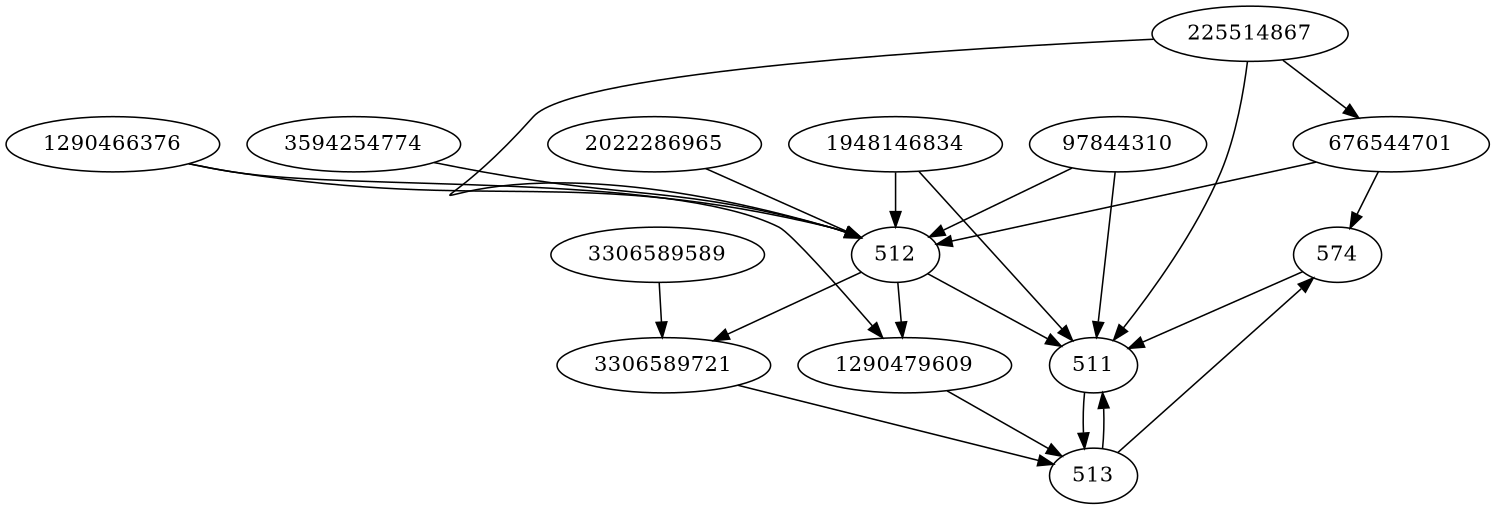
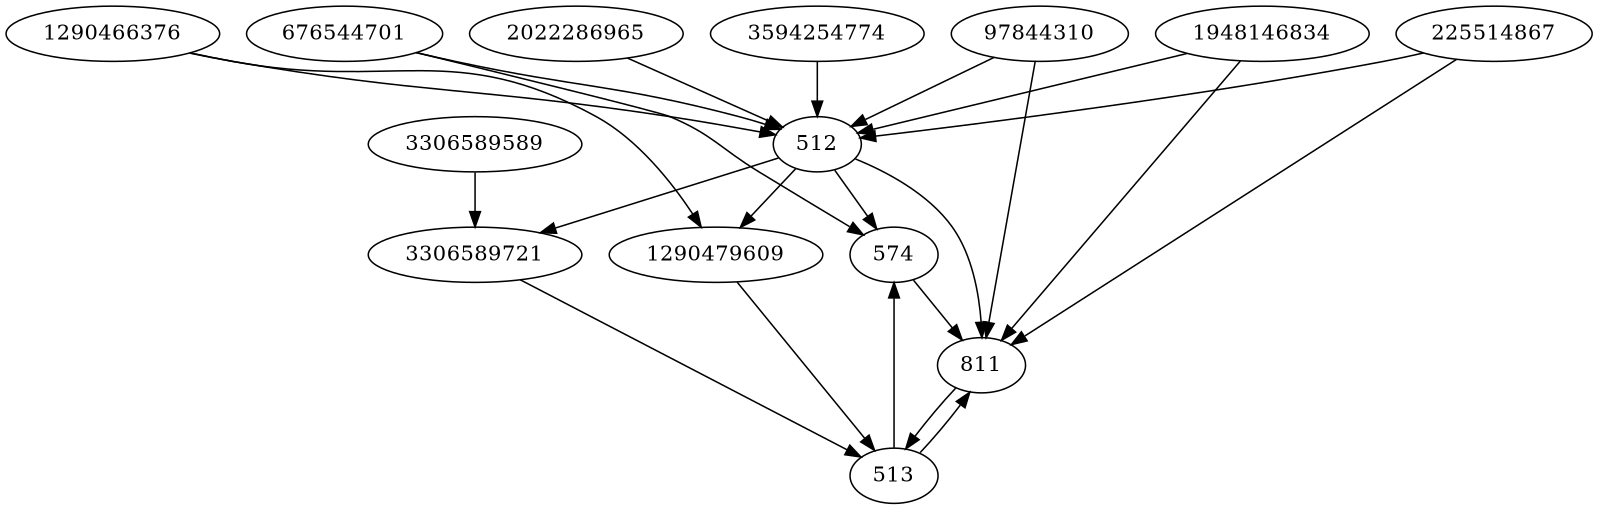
(1315, 84) -> none
none -> (851, 193)
(1094, 365) -> (982, 365)
